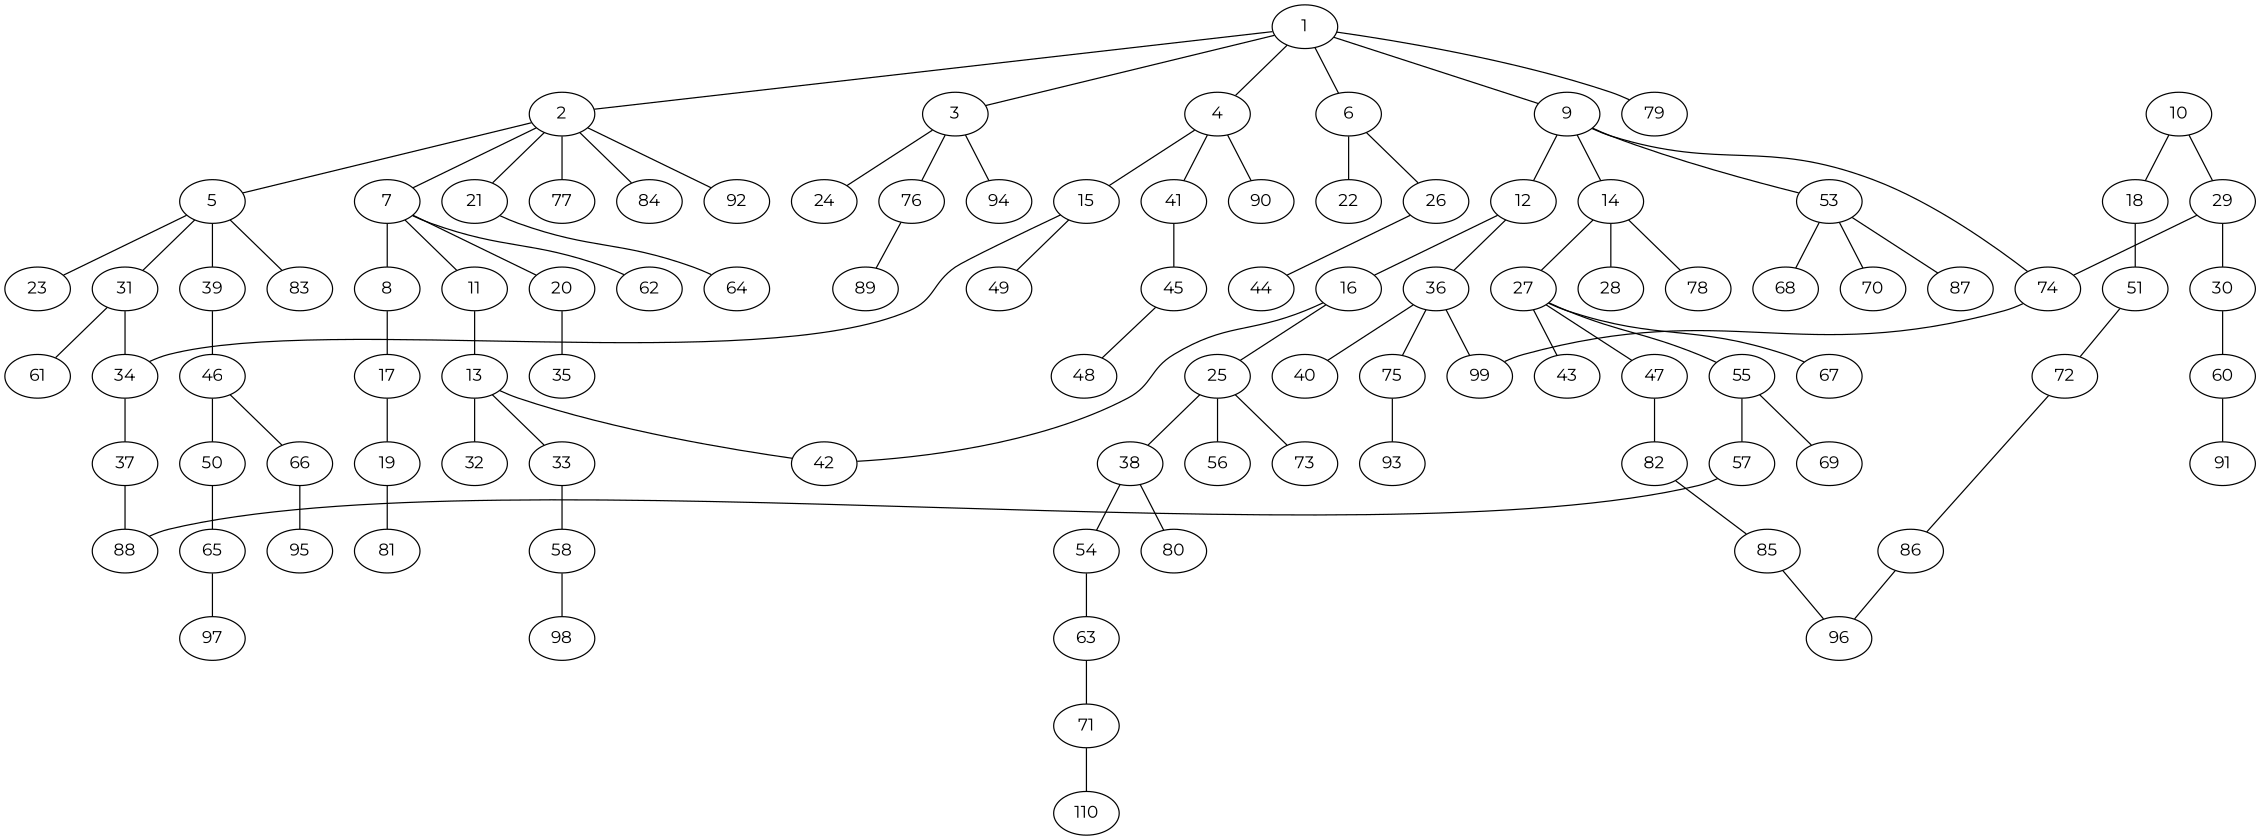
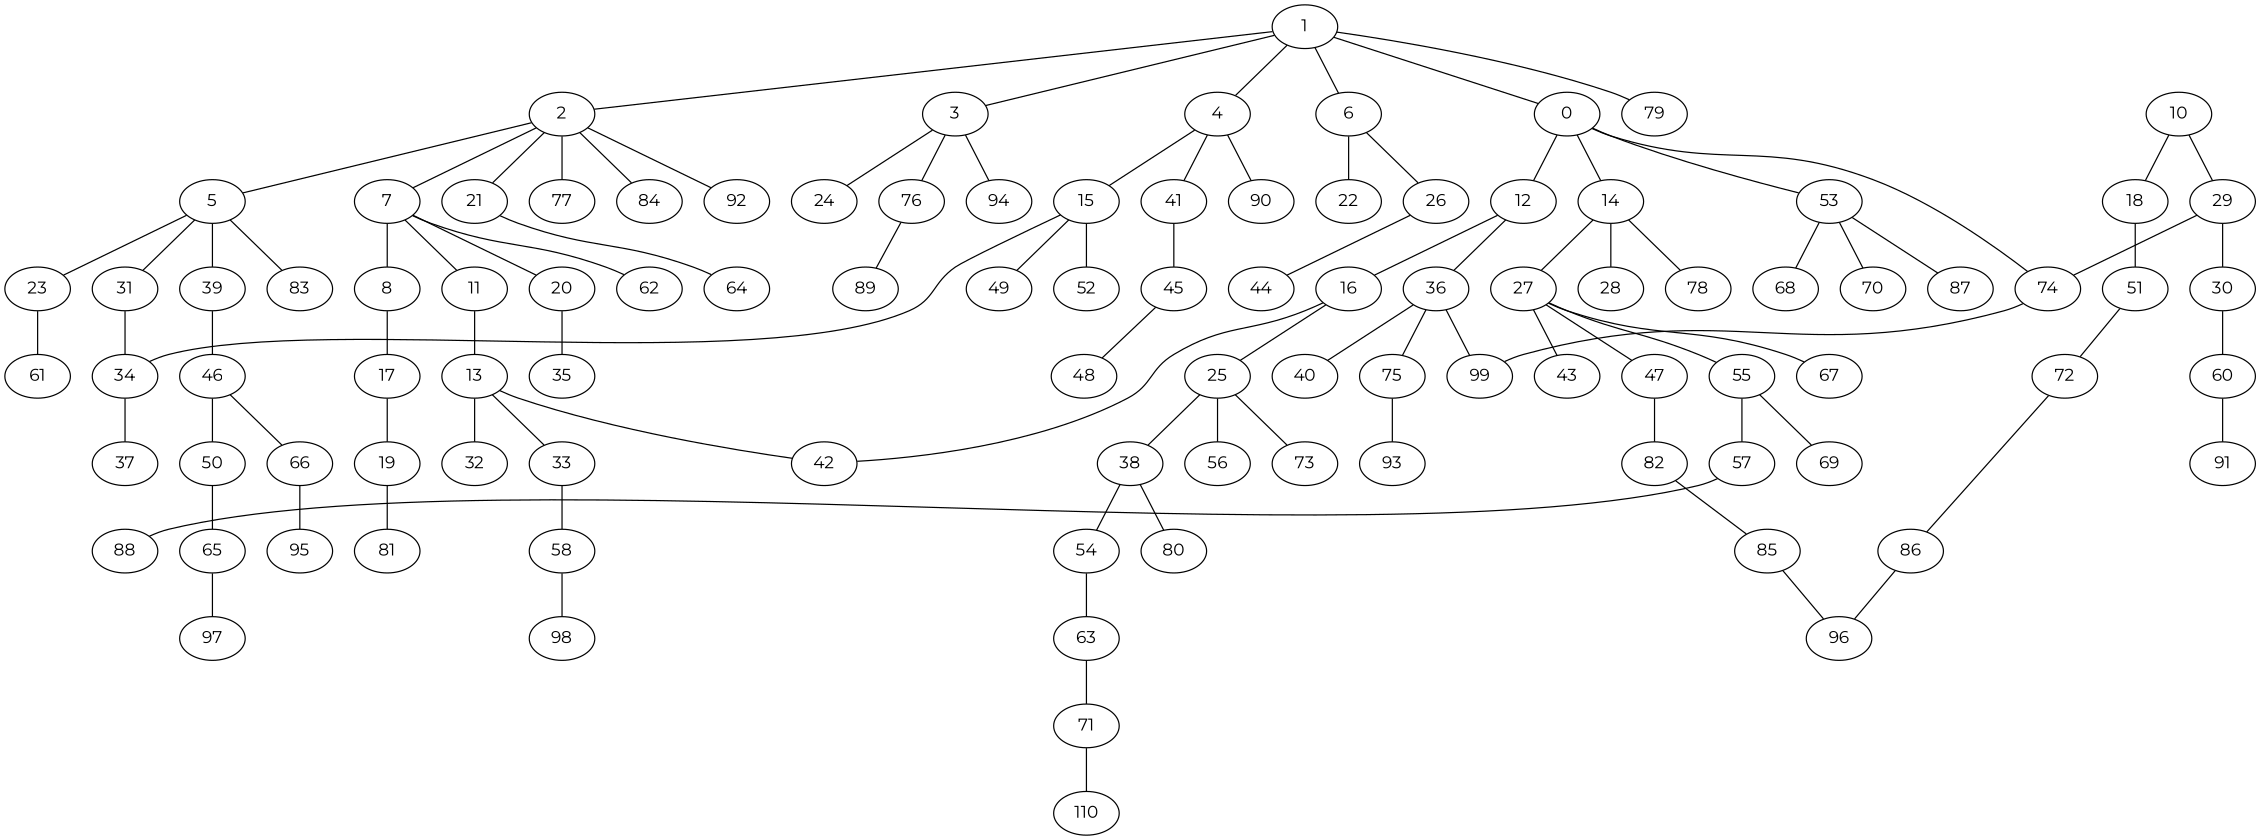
(1567, 114) -> (1567, 114)
none -> (1086, 289)
(81, 332) -> (38, 333)
(125, 508) -> none
